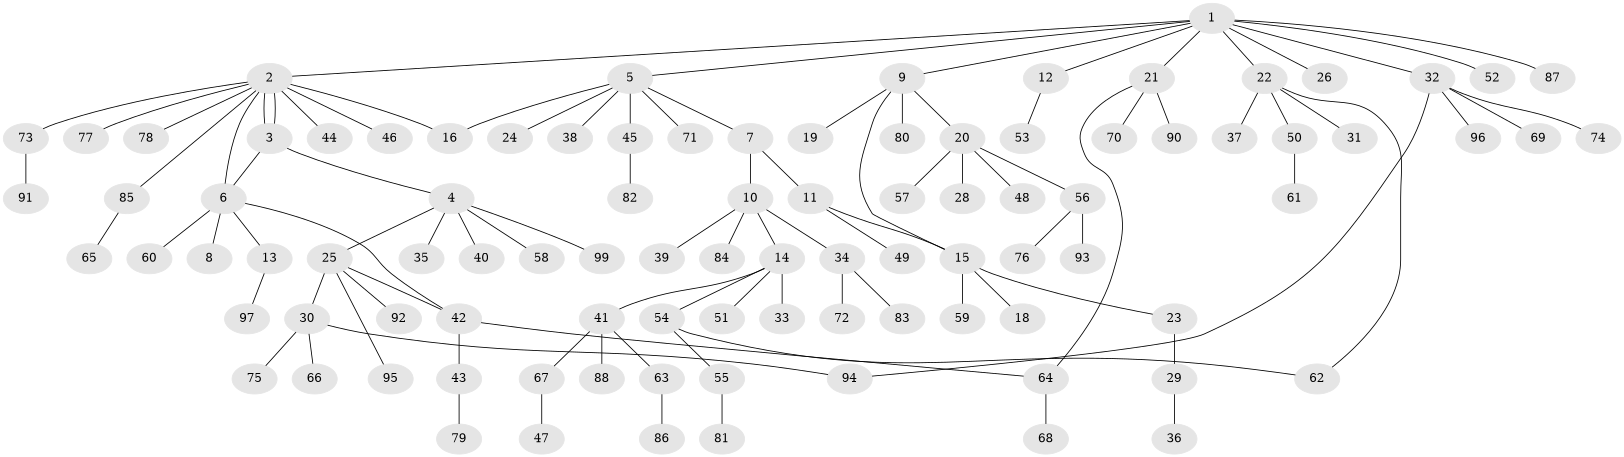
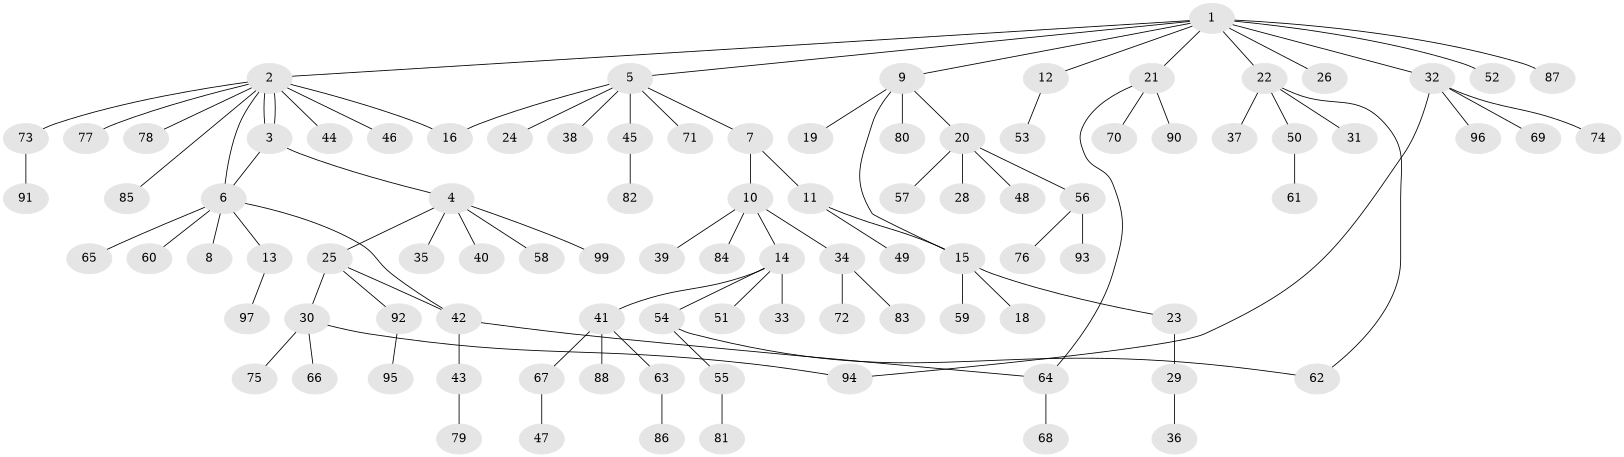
(108, 229) -> (156, 228)
(360, 319) -> (395, 349)
